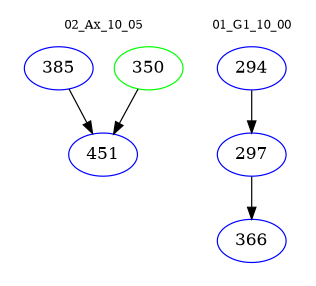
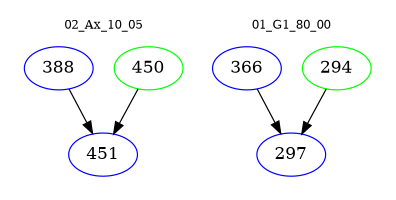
(252, 26) -> (292, 26)
(59, 68) -> (59, 68)
(149, 68) -> (149, 68)
(252, 68) -> (337, 68)
(252, 192) -> (266, 106)
